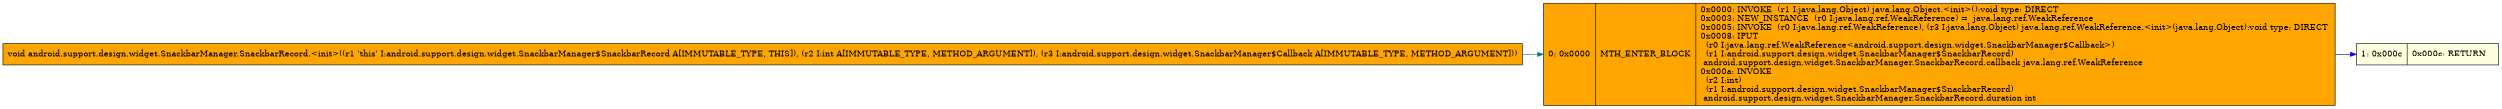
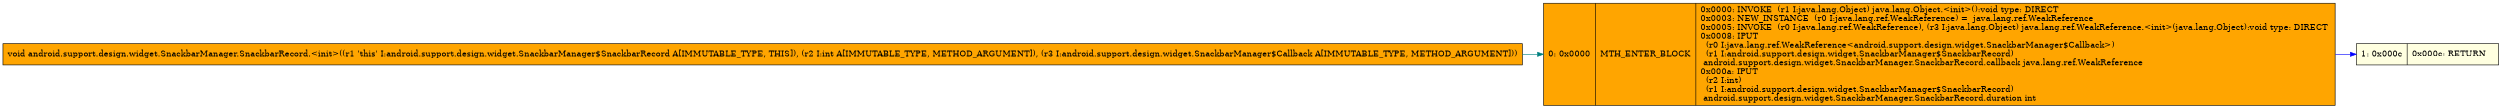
(1739, 72) -> (1732, 72)
